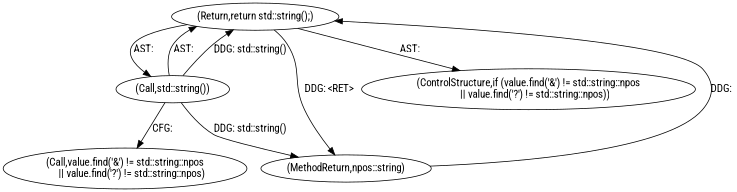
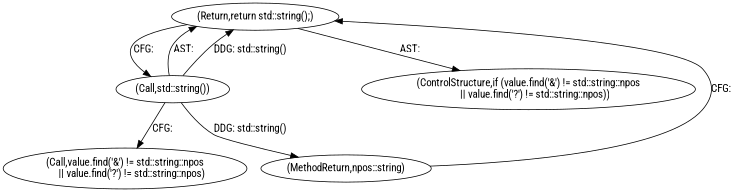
(145, 50) -> (145, 50)
(722, 89) -> (722, 89)
(298, 90) -> none
